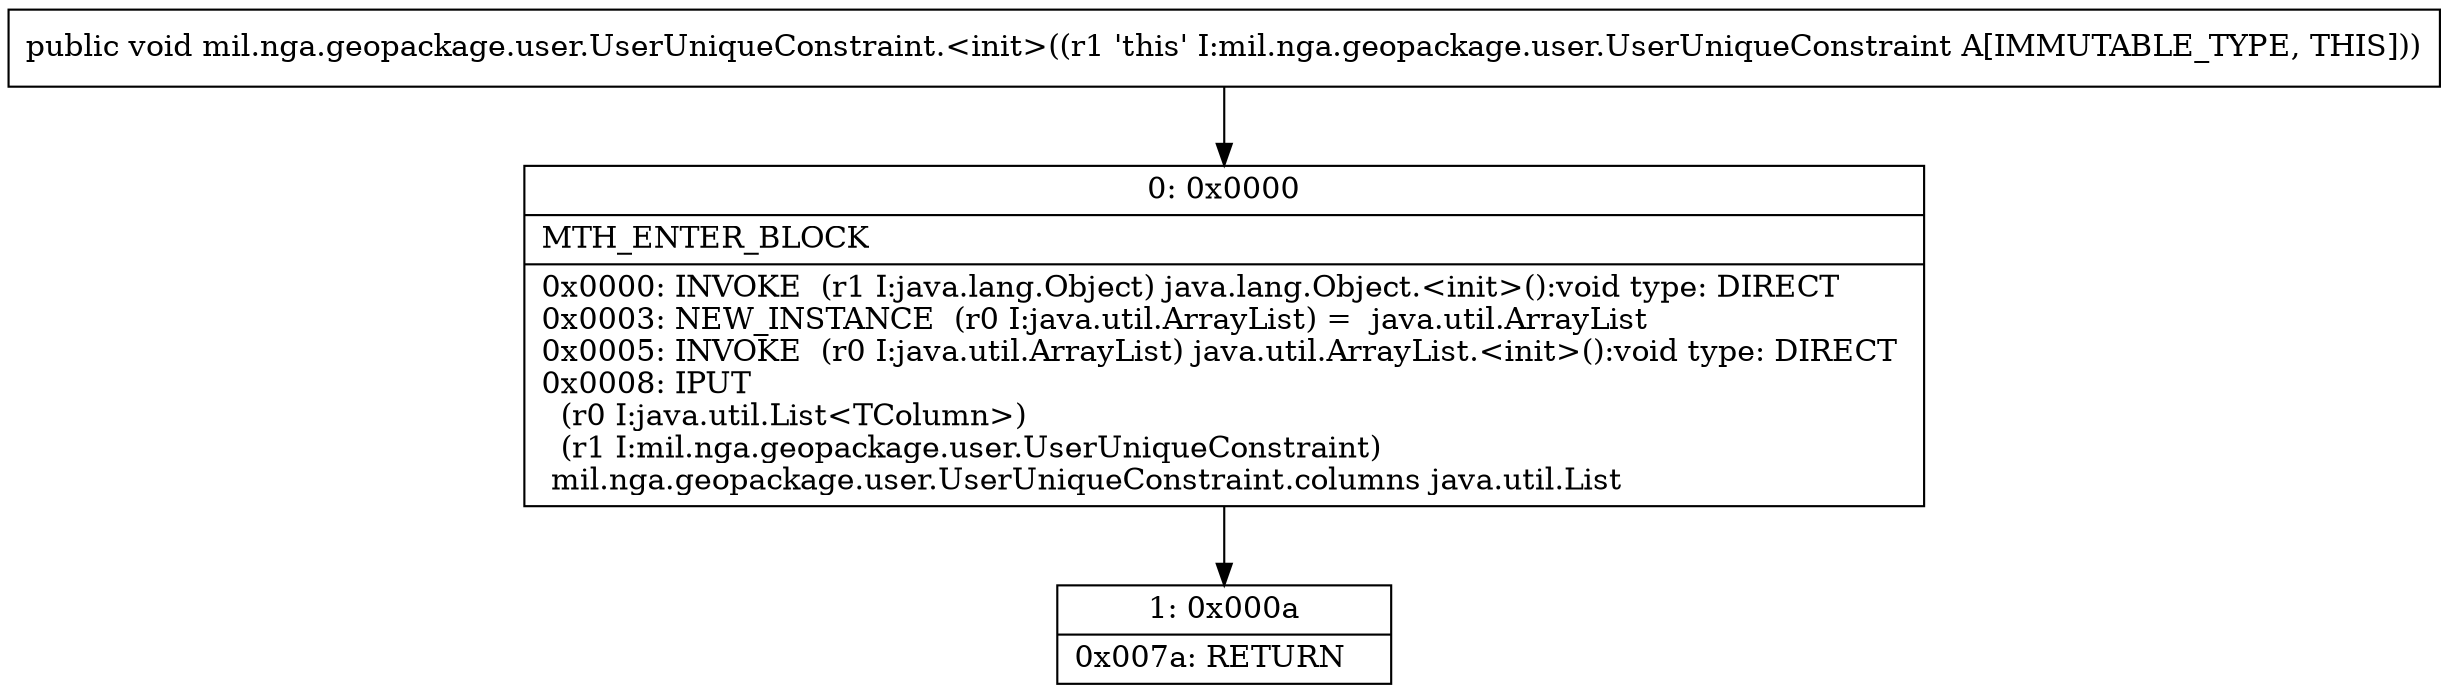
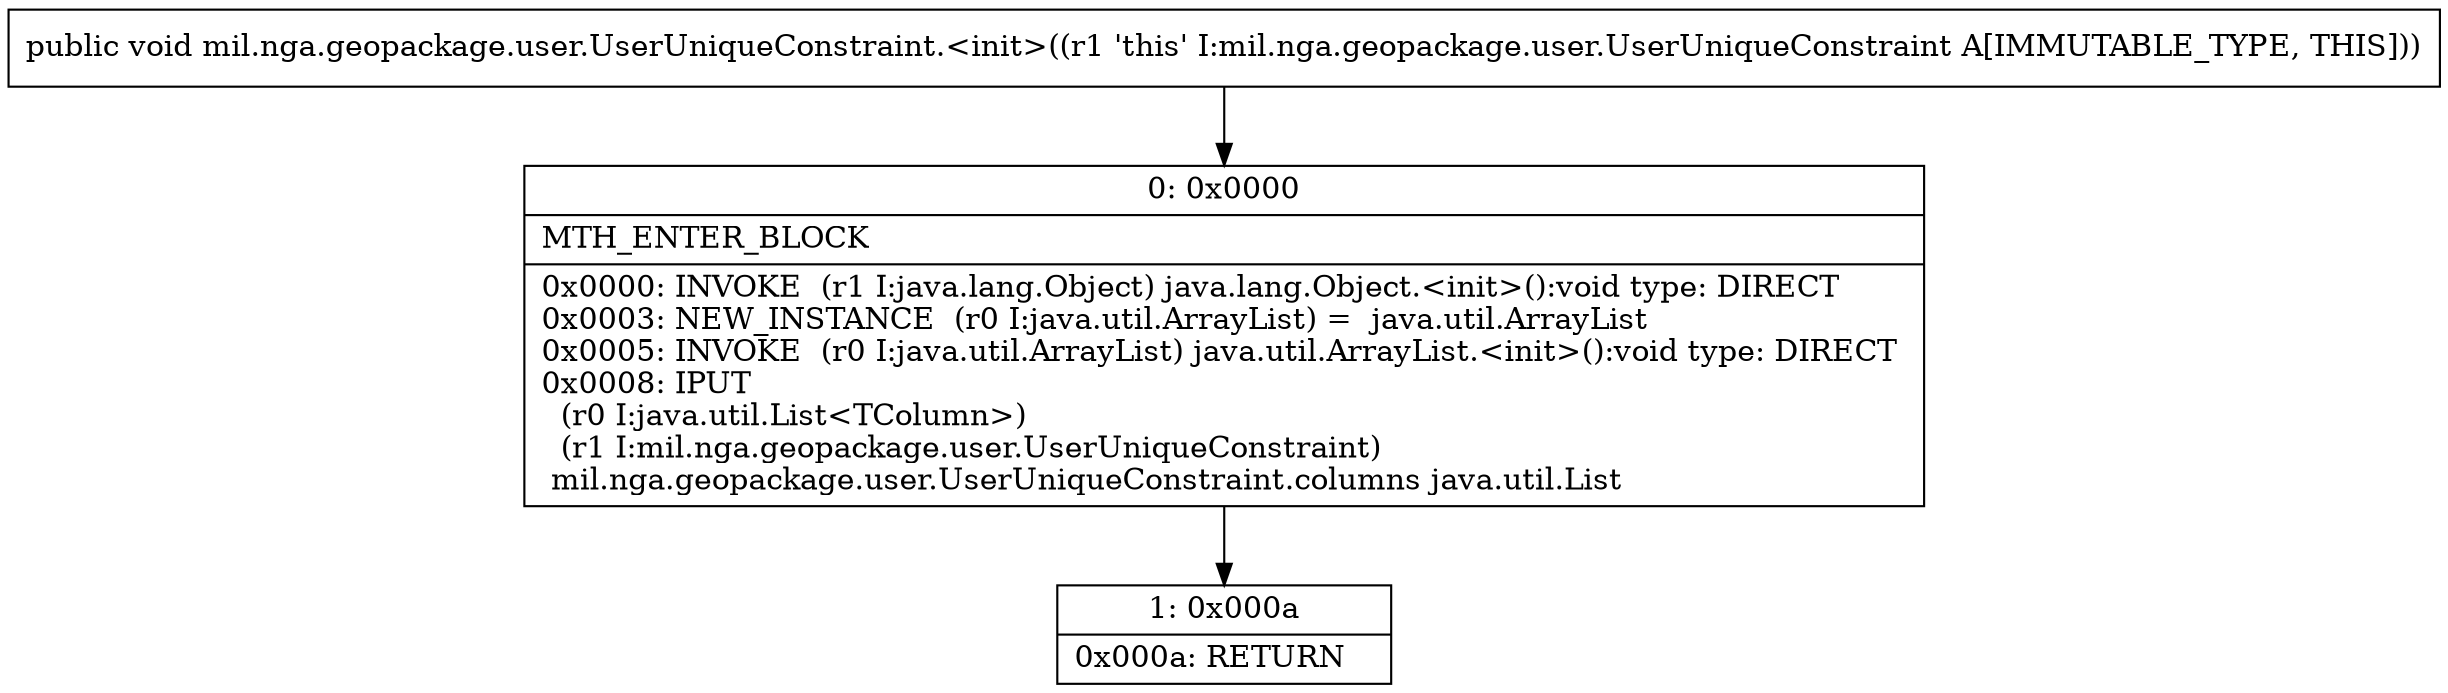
(1224, 658) -> (1224, 658)
